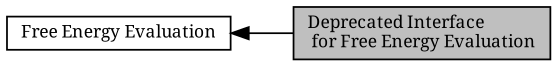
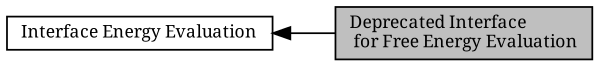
(119, 33) -> (140, 33)
